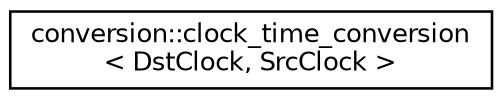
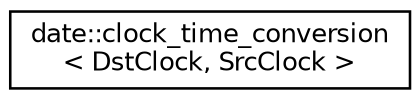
(251, 50) -> (210, 50)
